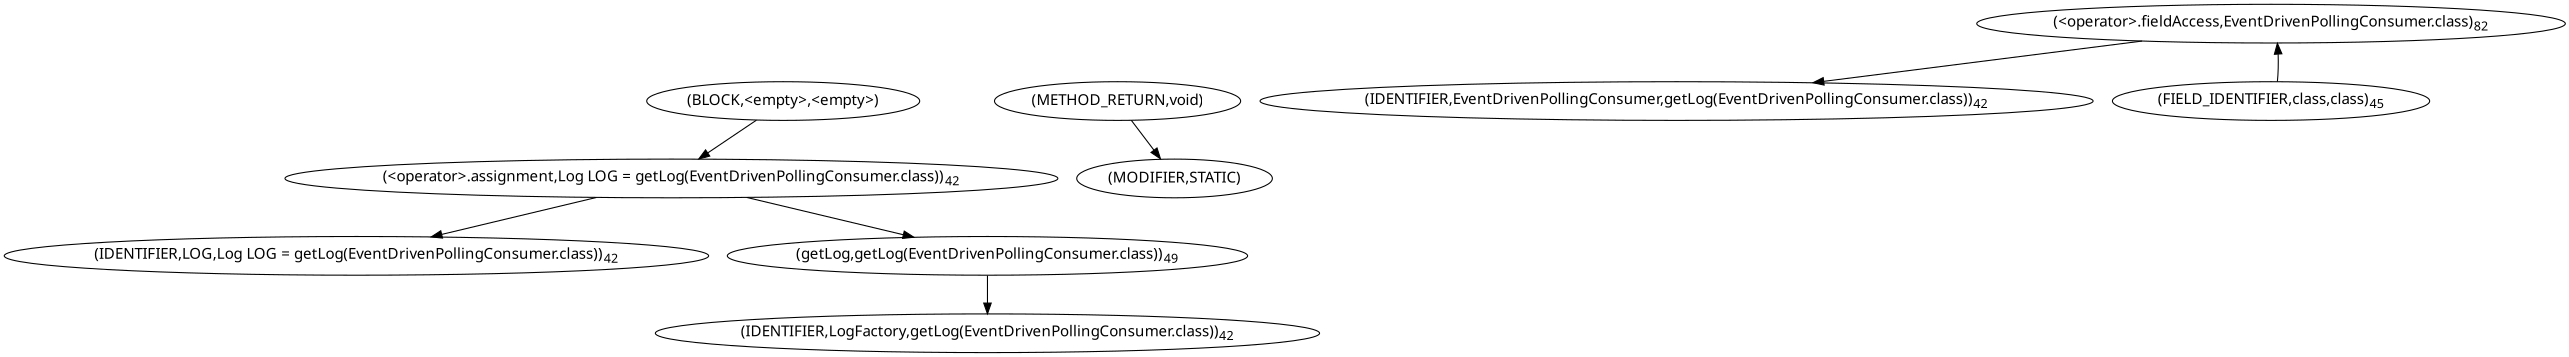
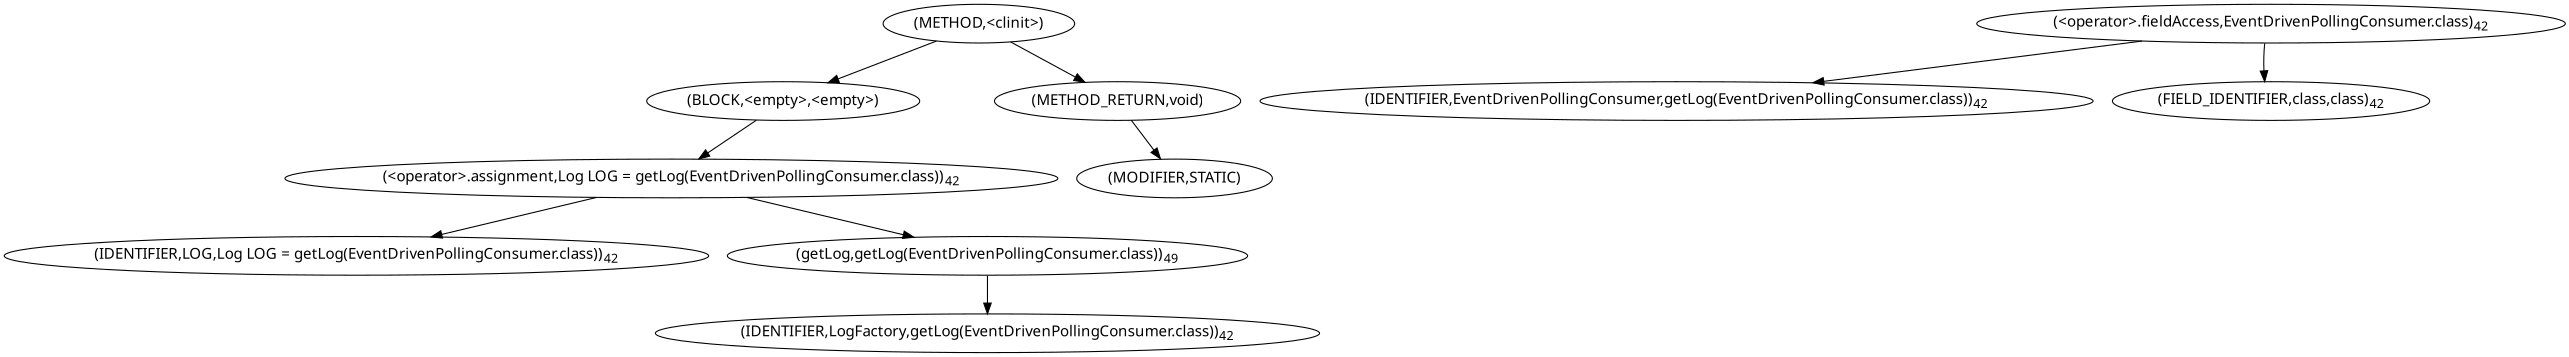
(2481, 22) -> (2481, 22)
none -> (979, 24)
(2278, 68) -> (2264, 57)
(2377, 99) -> (2377, 99)
